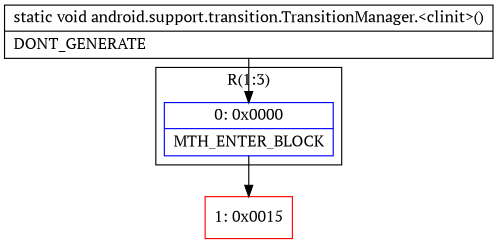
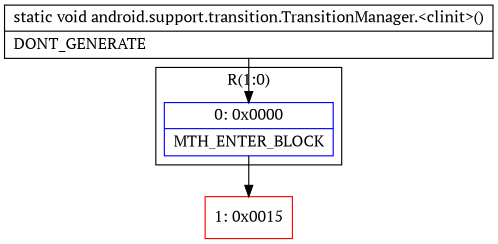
(249, 80) -> (249, 80)
